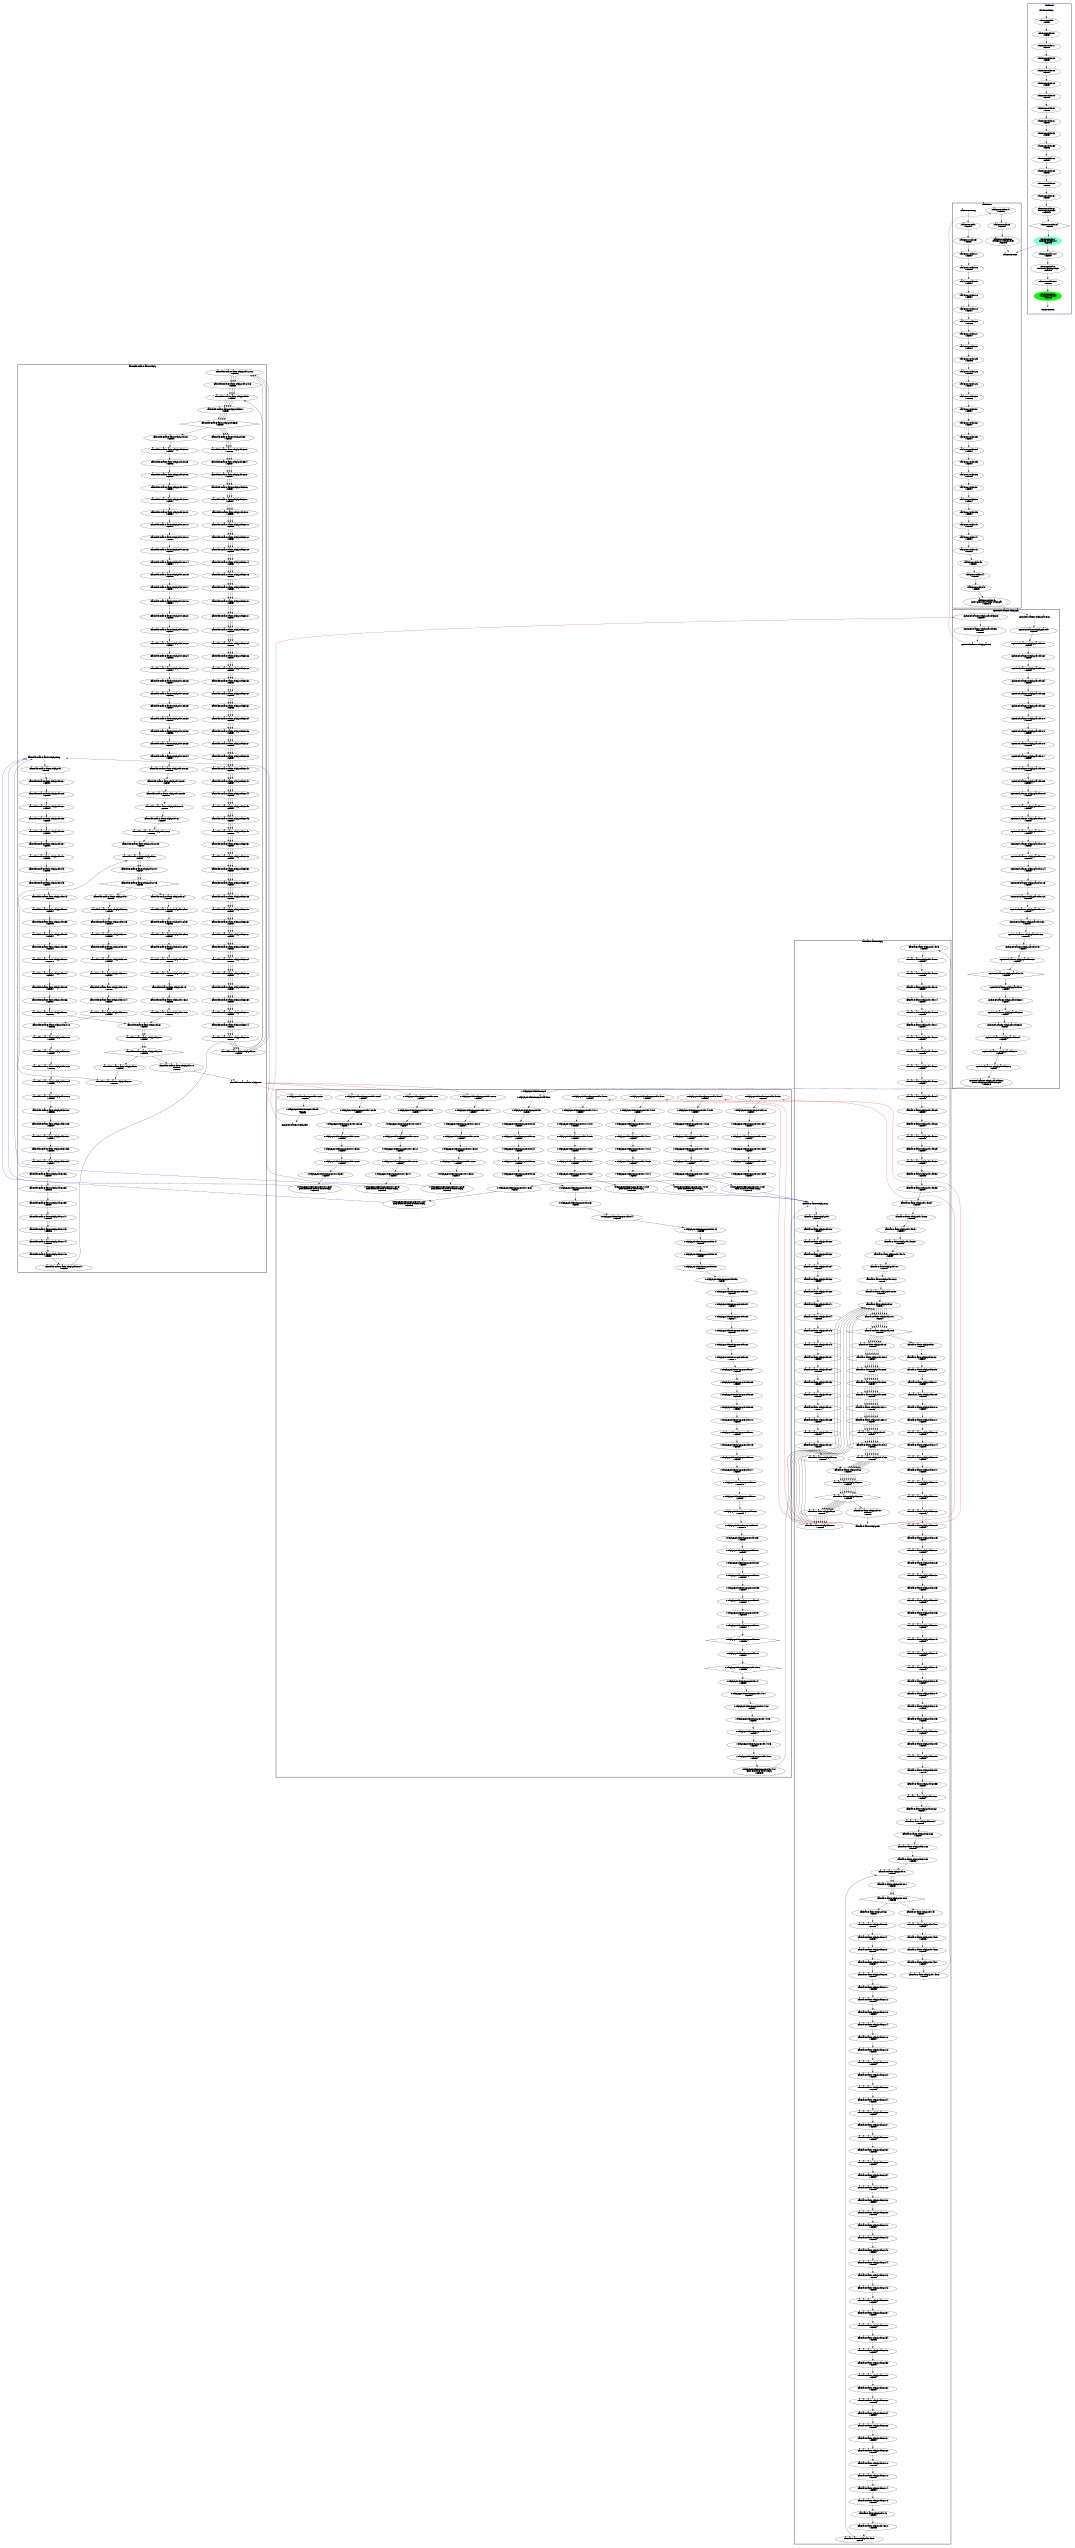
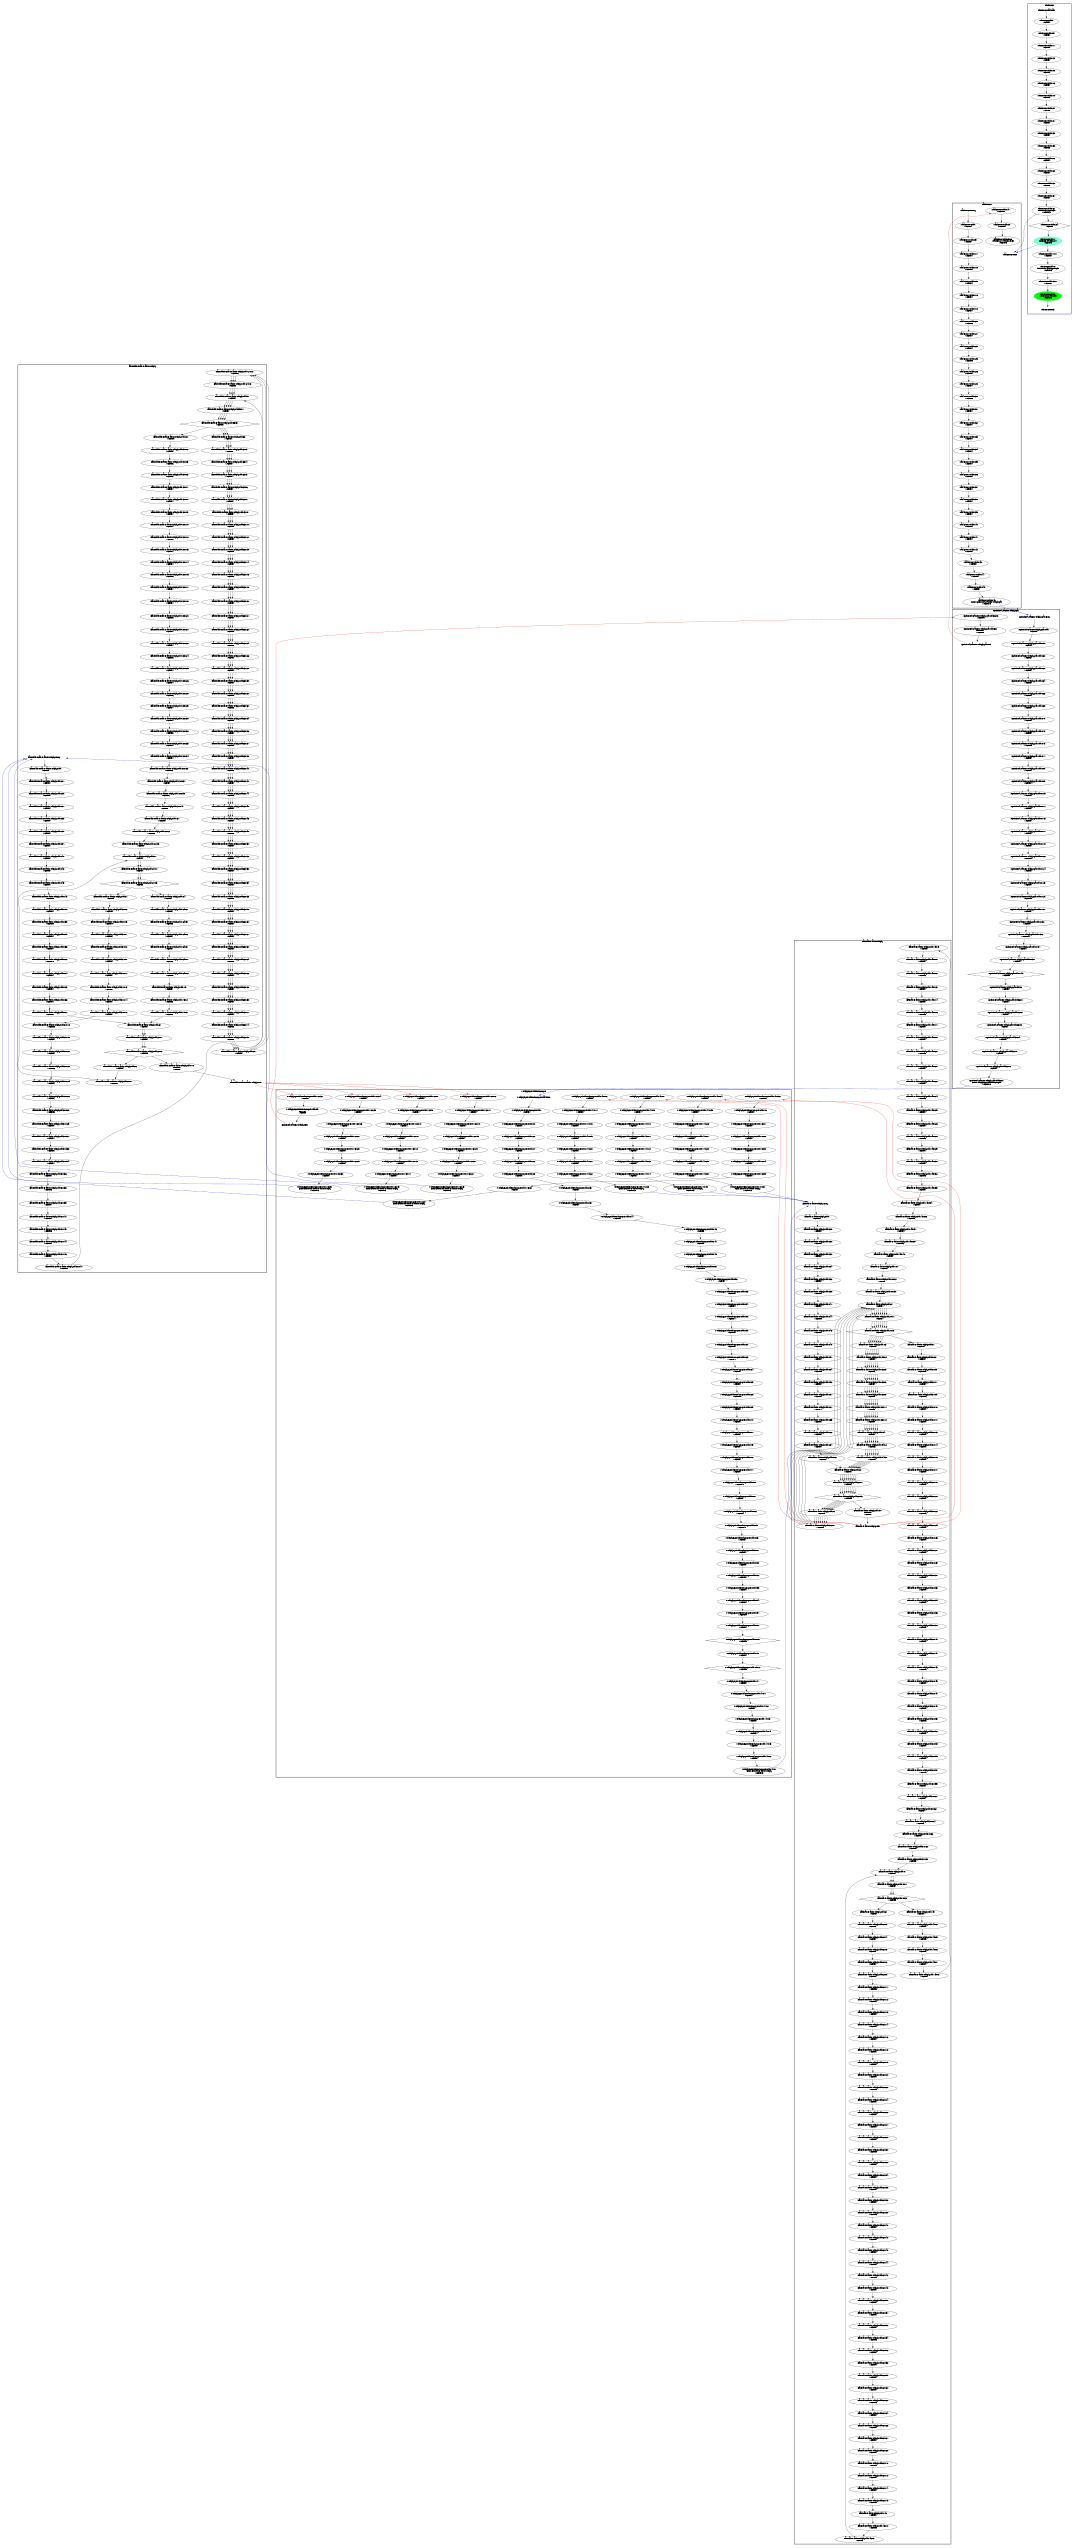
(1046, 10) -> (1046, 10)
(1007, 248) -> (1024, 231)
